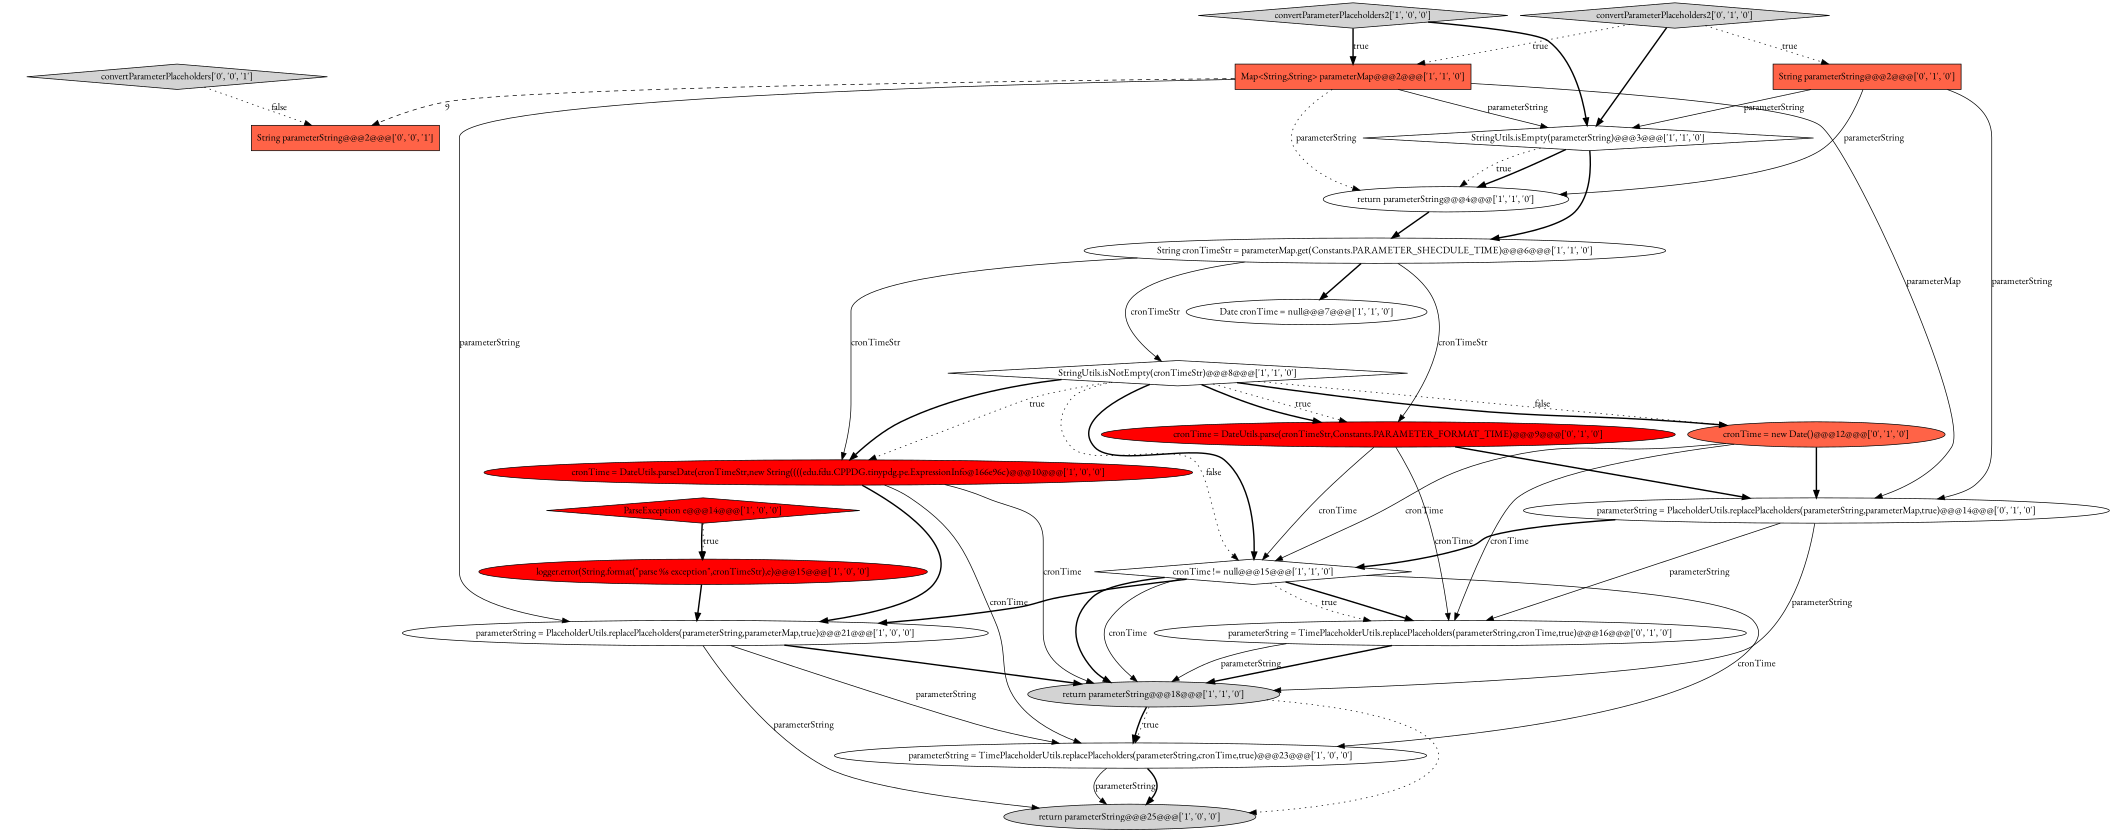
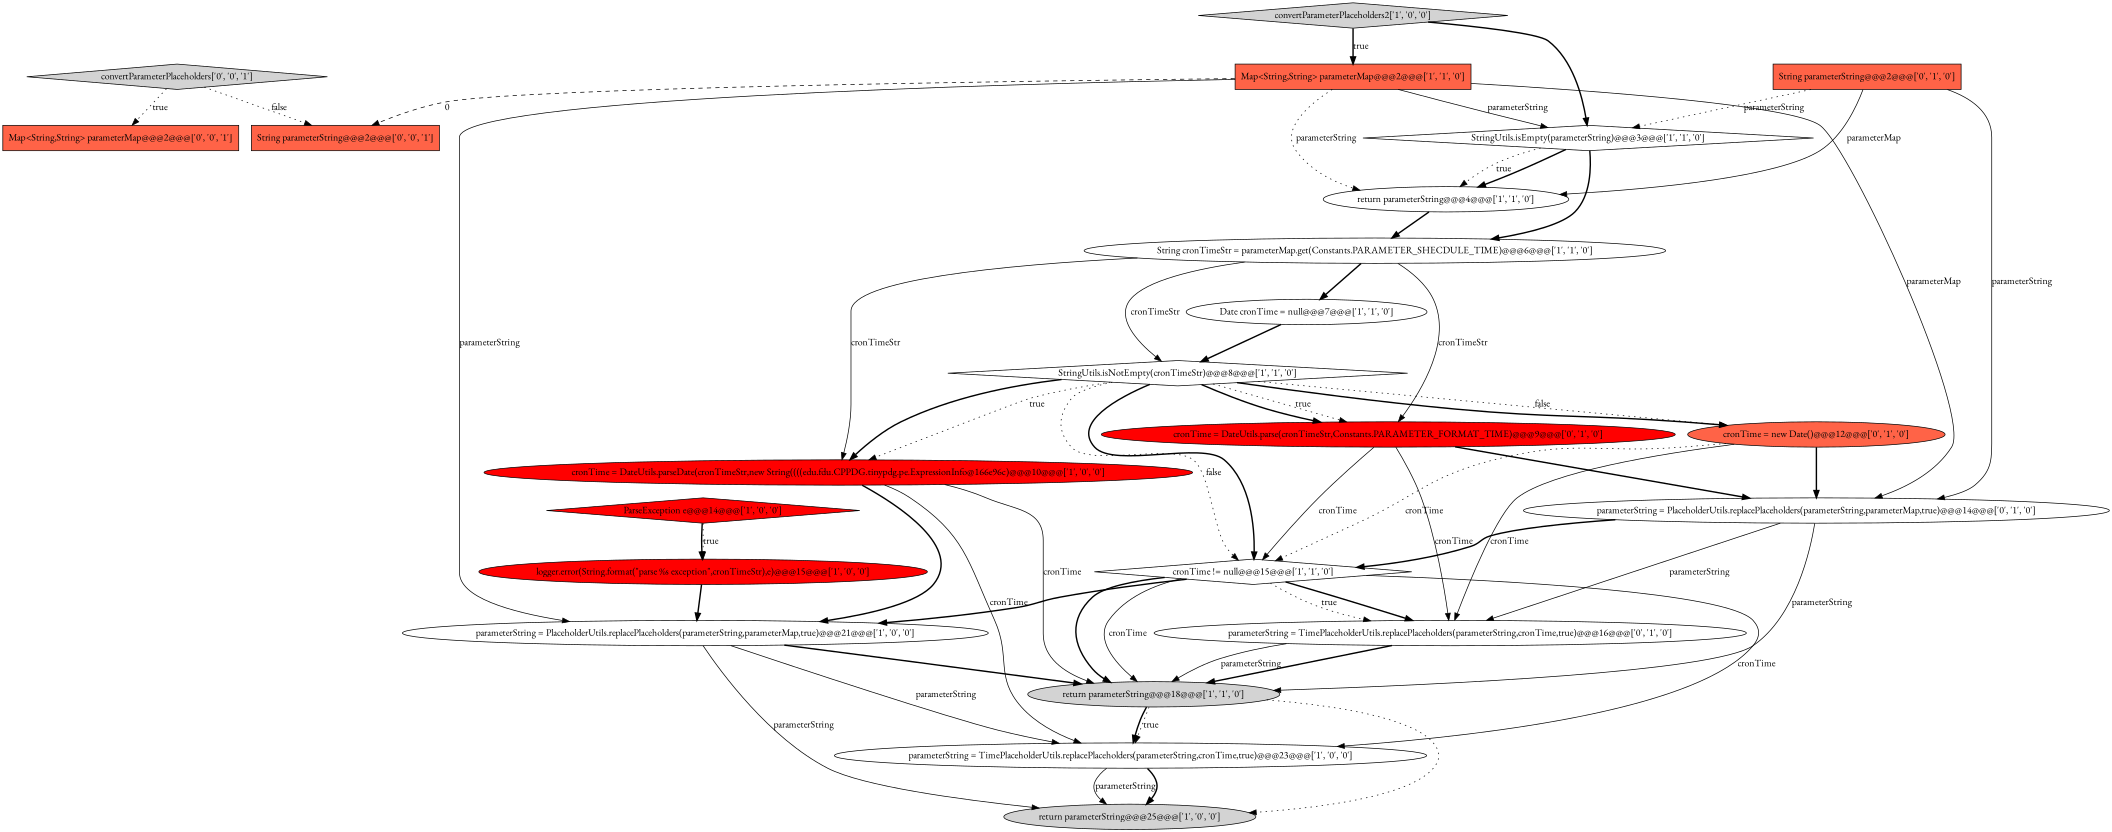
(1675, 15) -> none
(447, 107) -> (447, 107)
(1721, 109) -> (1721, 109)
none -> (121, 138)
(1874, 138) -> (1874, 138)
none -> (1244, 342)
(1494, 460) -> (1494, 460)
